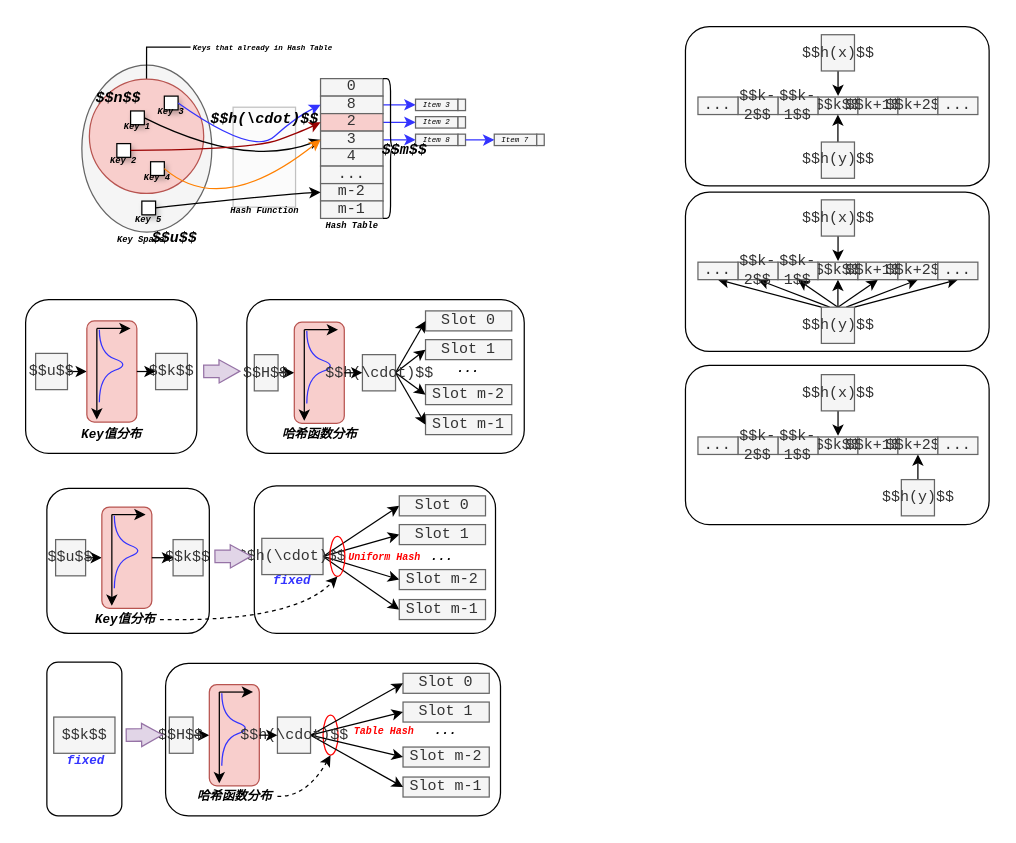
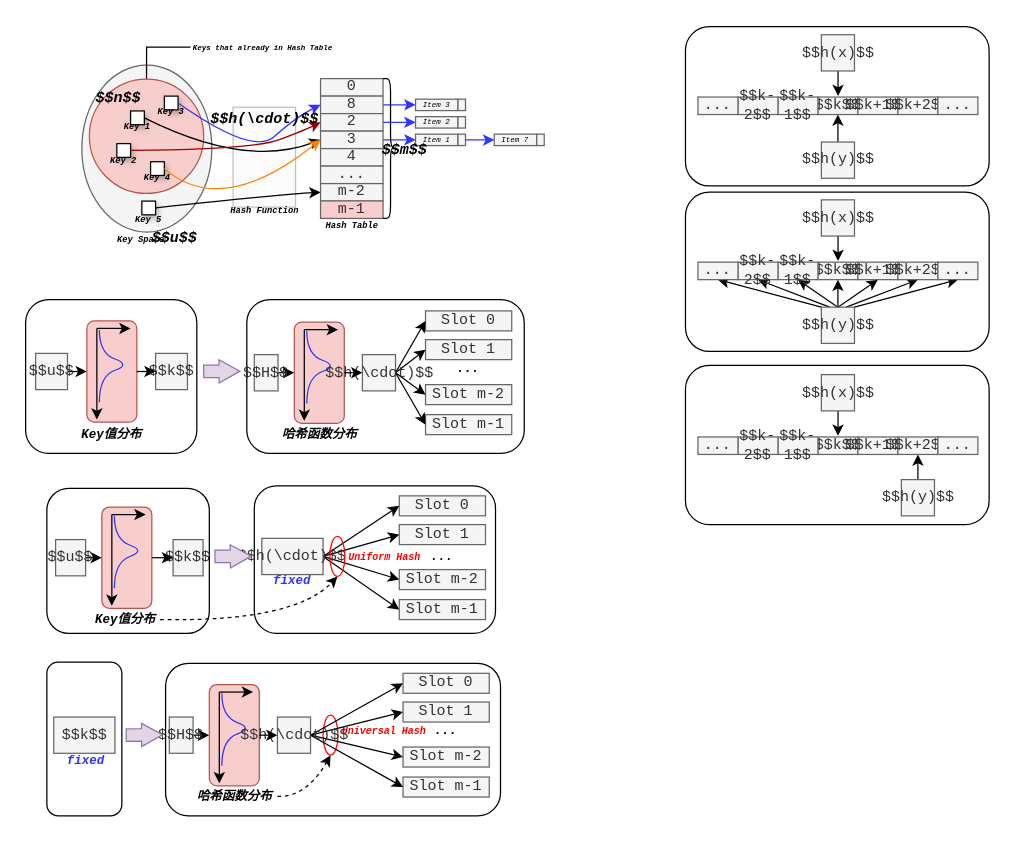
(352, 122) -> (352, 122)
(437, 139) -> (437, 139)
(352, 209) -> (352, 209)
(384, 731) -> (384, 731)
